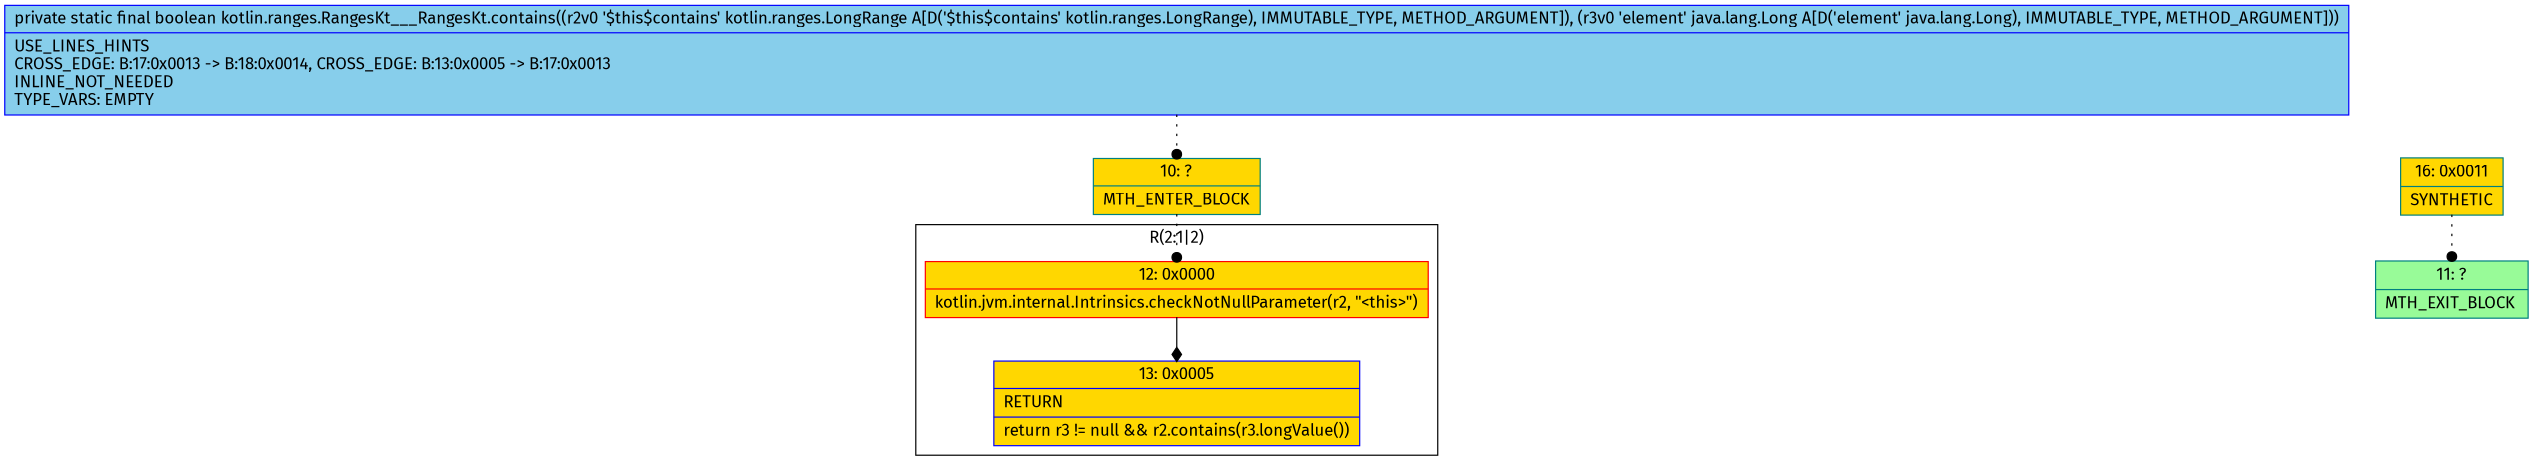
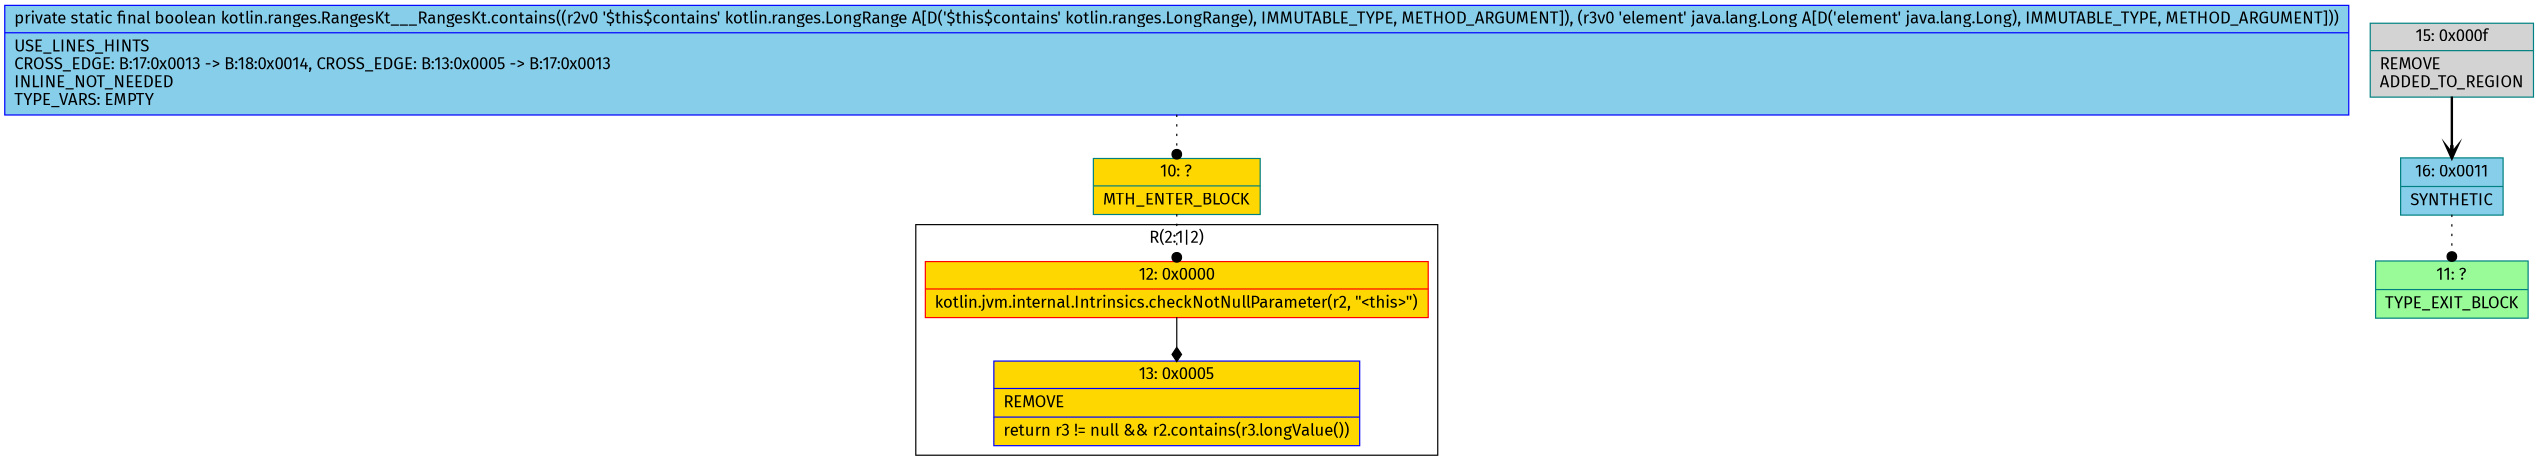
none -> (2452, 60)
(2452, 186) -> (2452, 186)
(2450, 303) -> (2452, 303)
(1034, 402) -> (1034, 402)
